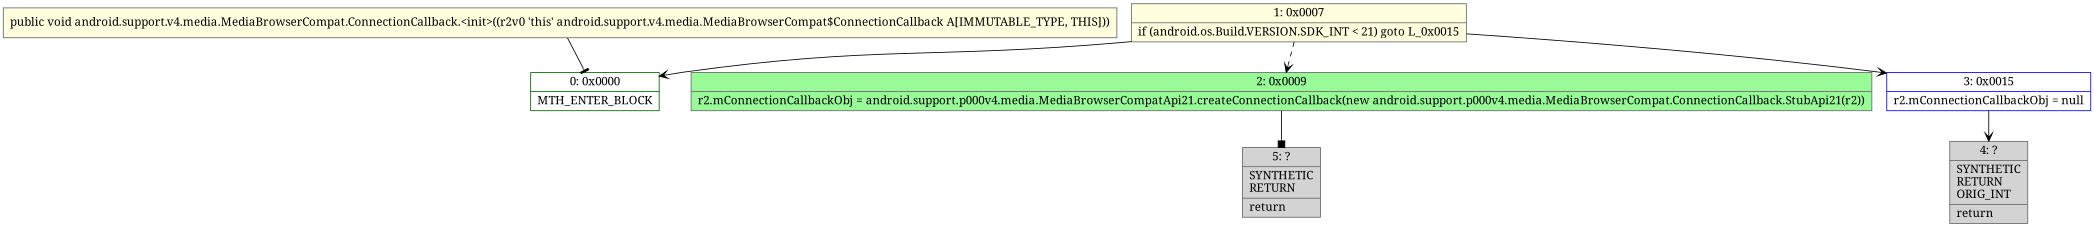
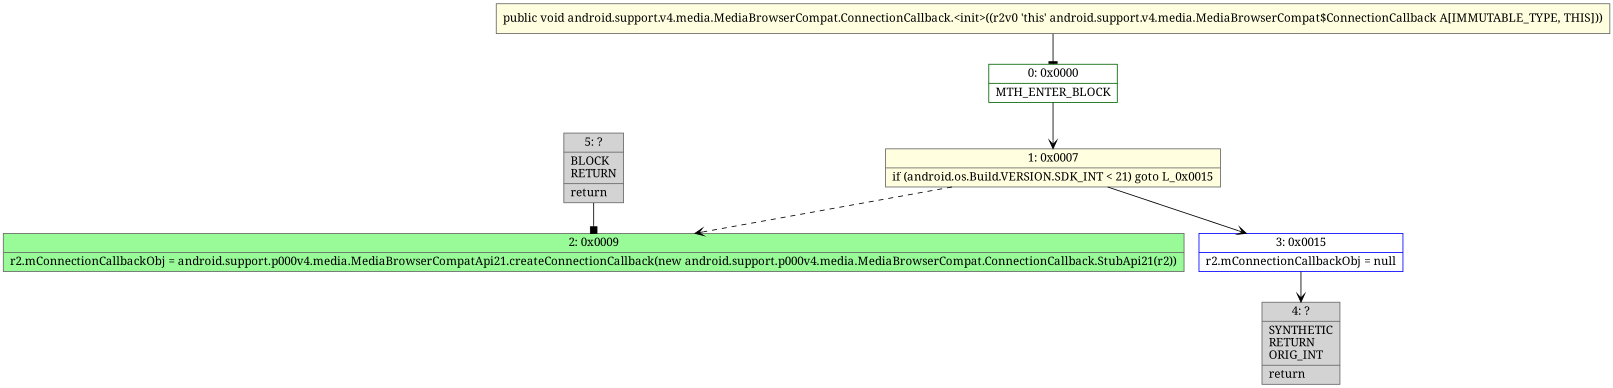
(899, 54) -> (1053, 121)
(1281, 125) -> (594, 214)
(1281, 176) -> (590, 161)
